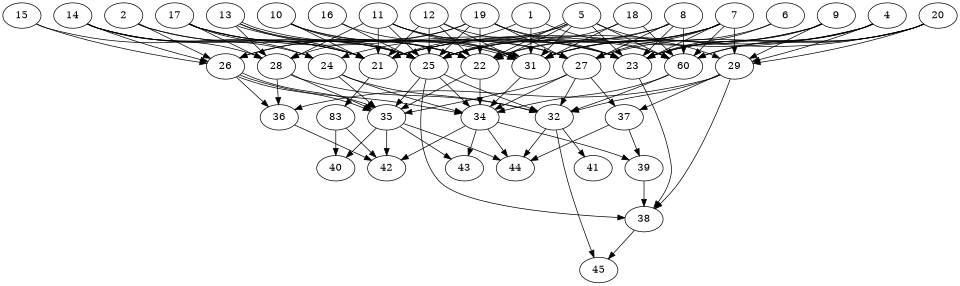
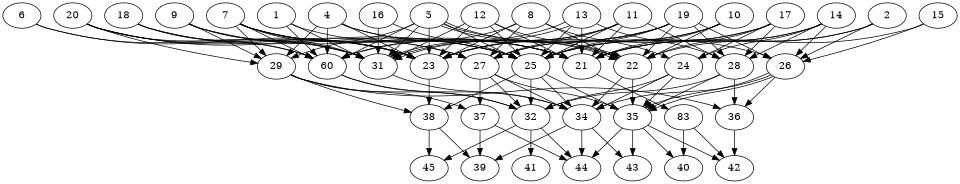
(436, 141) -> none
(644, 190) -> (452, 140)
